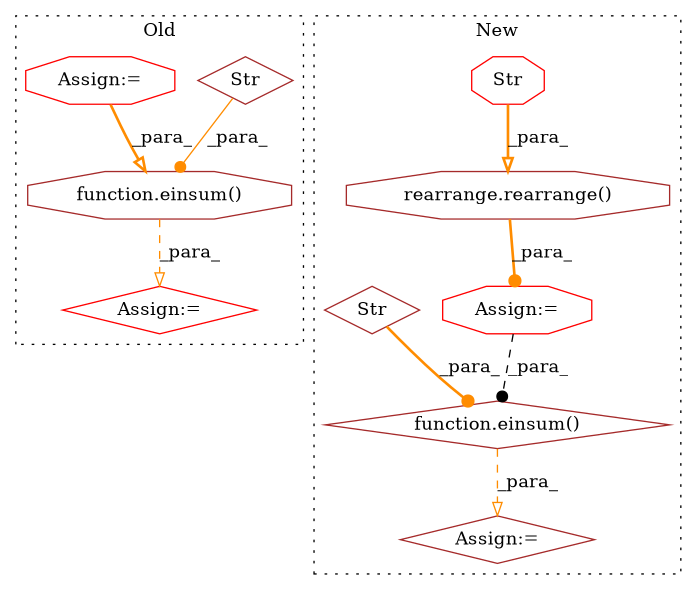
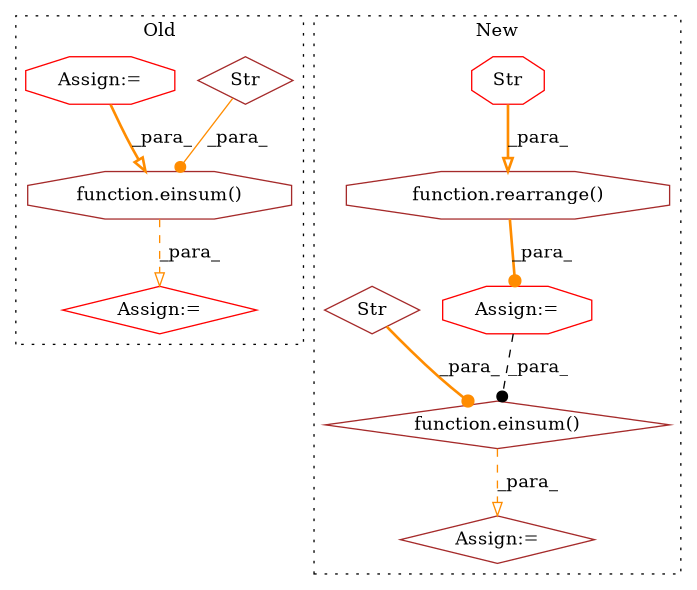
(508, 195) -> (508, 195)
